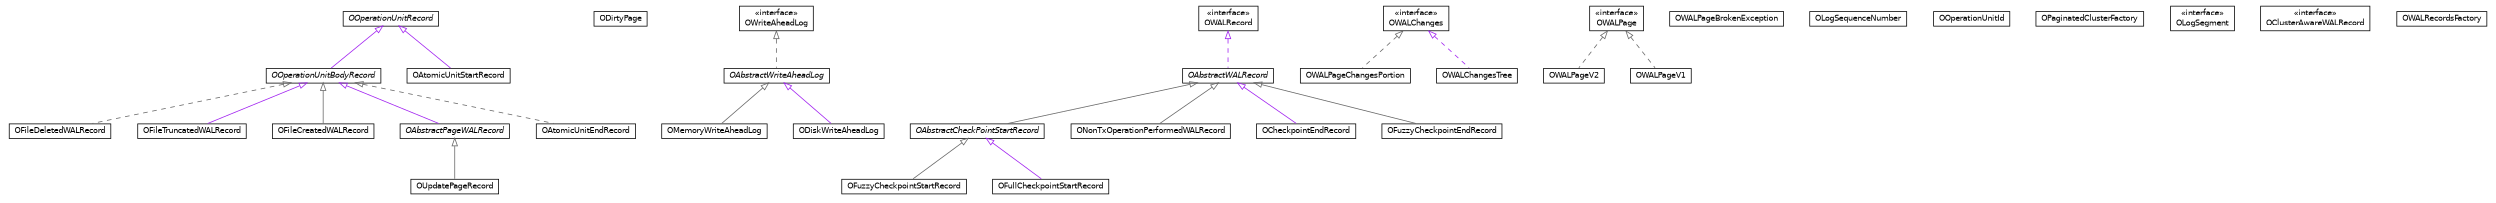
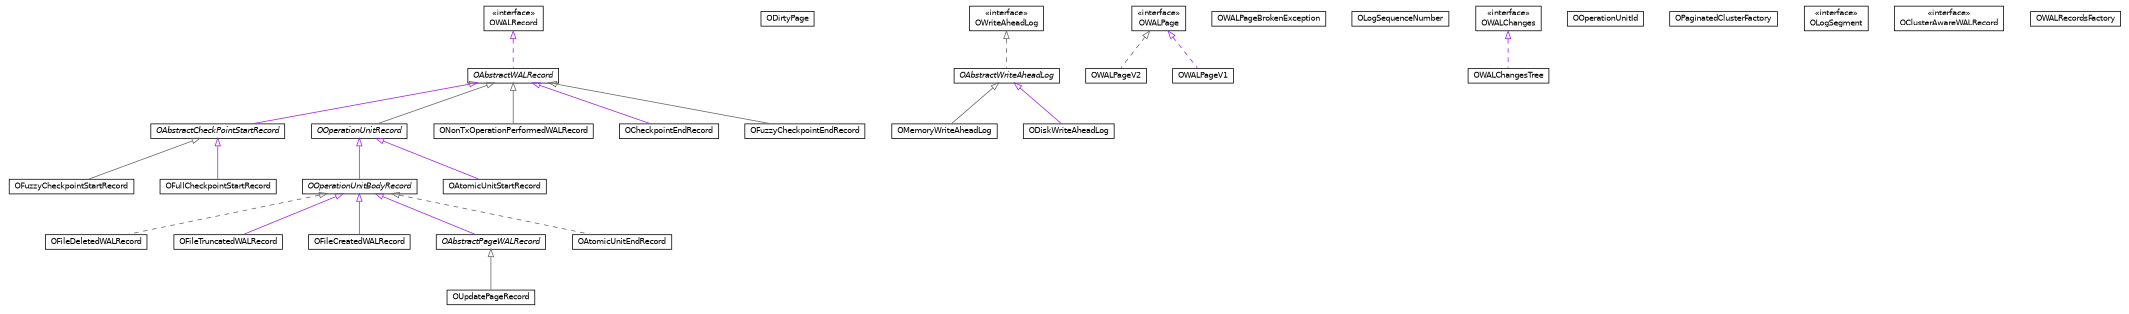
(1643, 52) -> (1185, 52)
(1355, 75) -> none
none -> (433, 104)
(1099, 104) -> (362, 104)
(323, 107) -> (359, 218)
